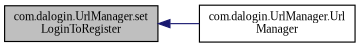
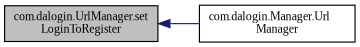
(277, 24) -> (277, 24)
